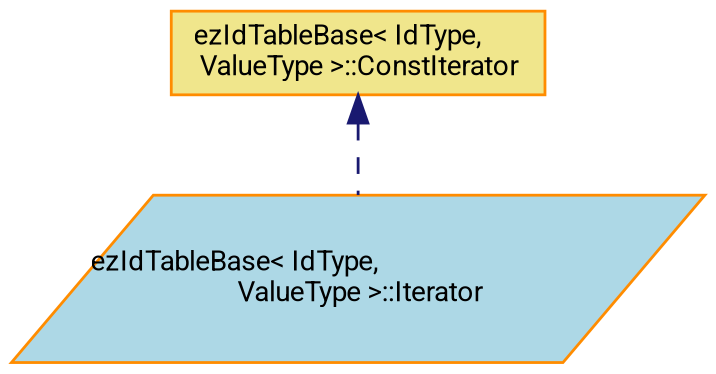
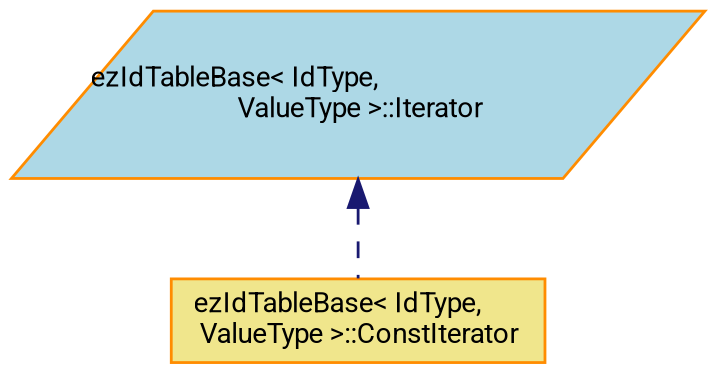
(358, 159) -> (358, 243)
